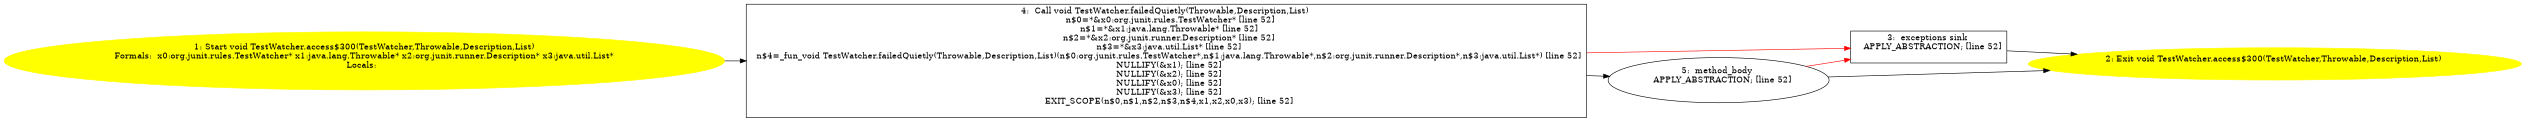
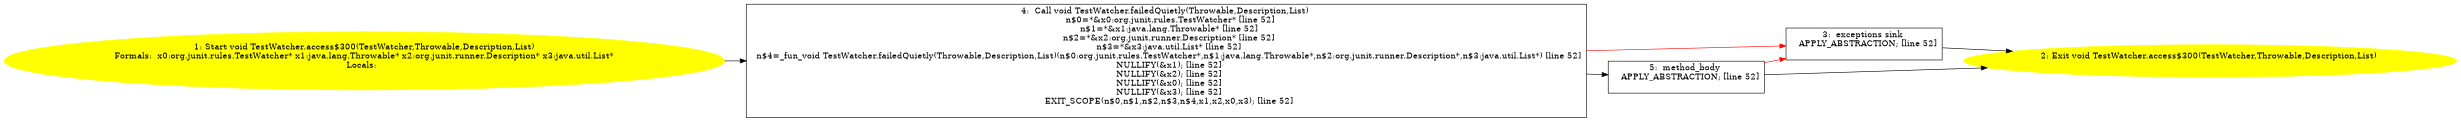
(1719, 80) -> (1686, 77)
